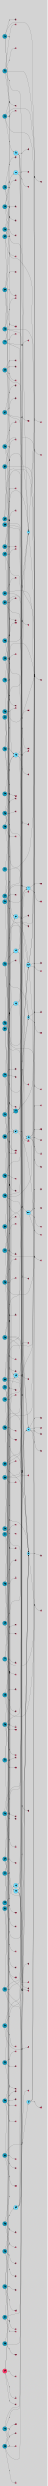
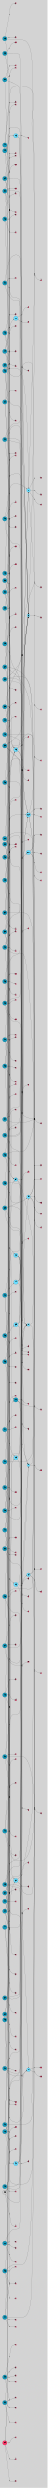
none -> (5, 707)
(5, 2446) -> (5, 2192)
